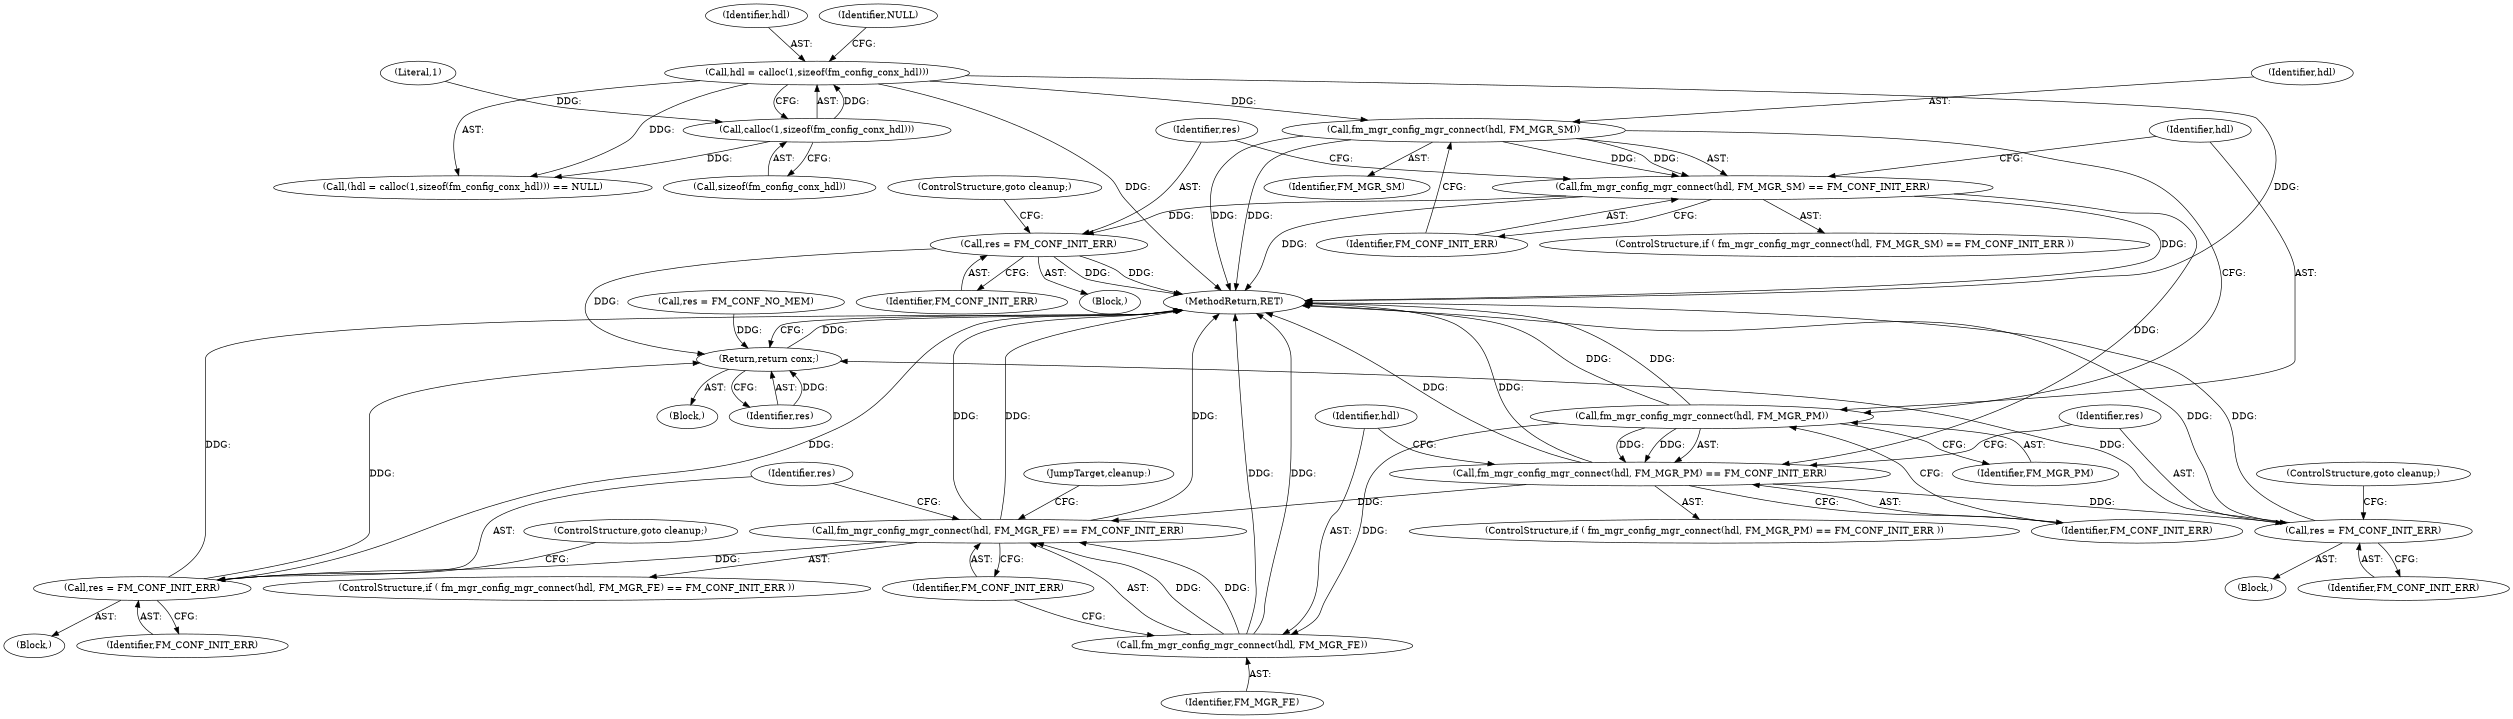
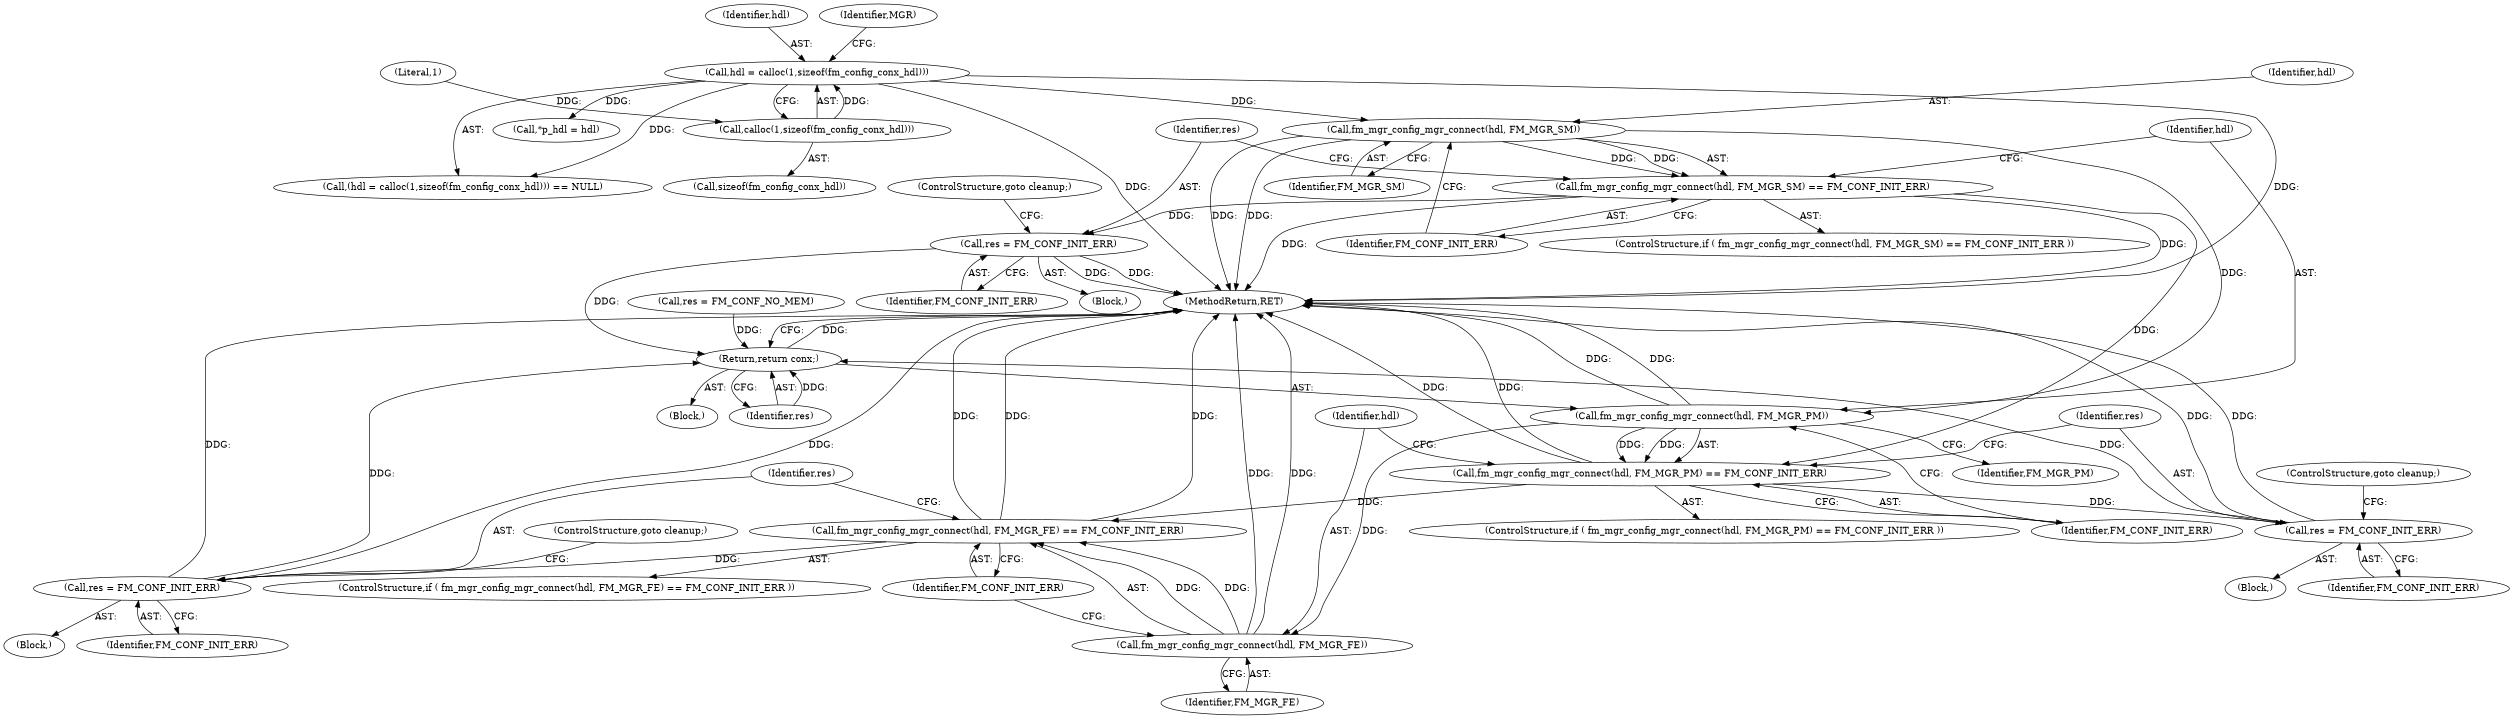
(878, 16) -> (878, 16)
none -> (556, 130)
none -> (1364, 156)
(771, 159) -> none
(821, 159) -> (821, 159)
(1420, 159) -> (1420, 159)
(666, 162) -> none
(2235, 274) -> (2235, 274)
(1959, 430) -> (1203, 386)
(1099, 474) -> none
none -> (1221, 671)
